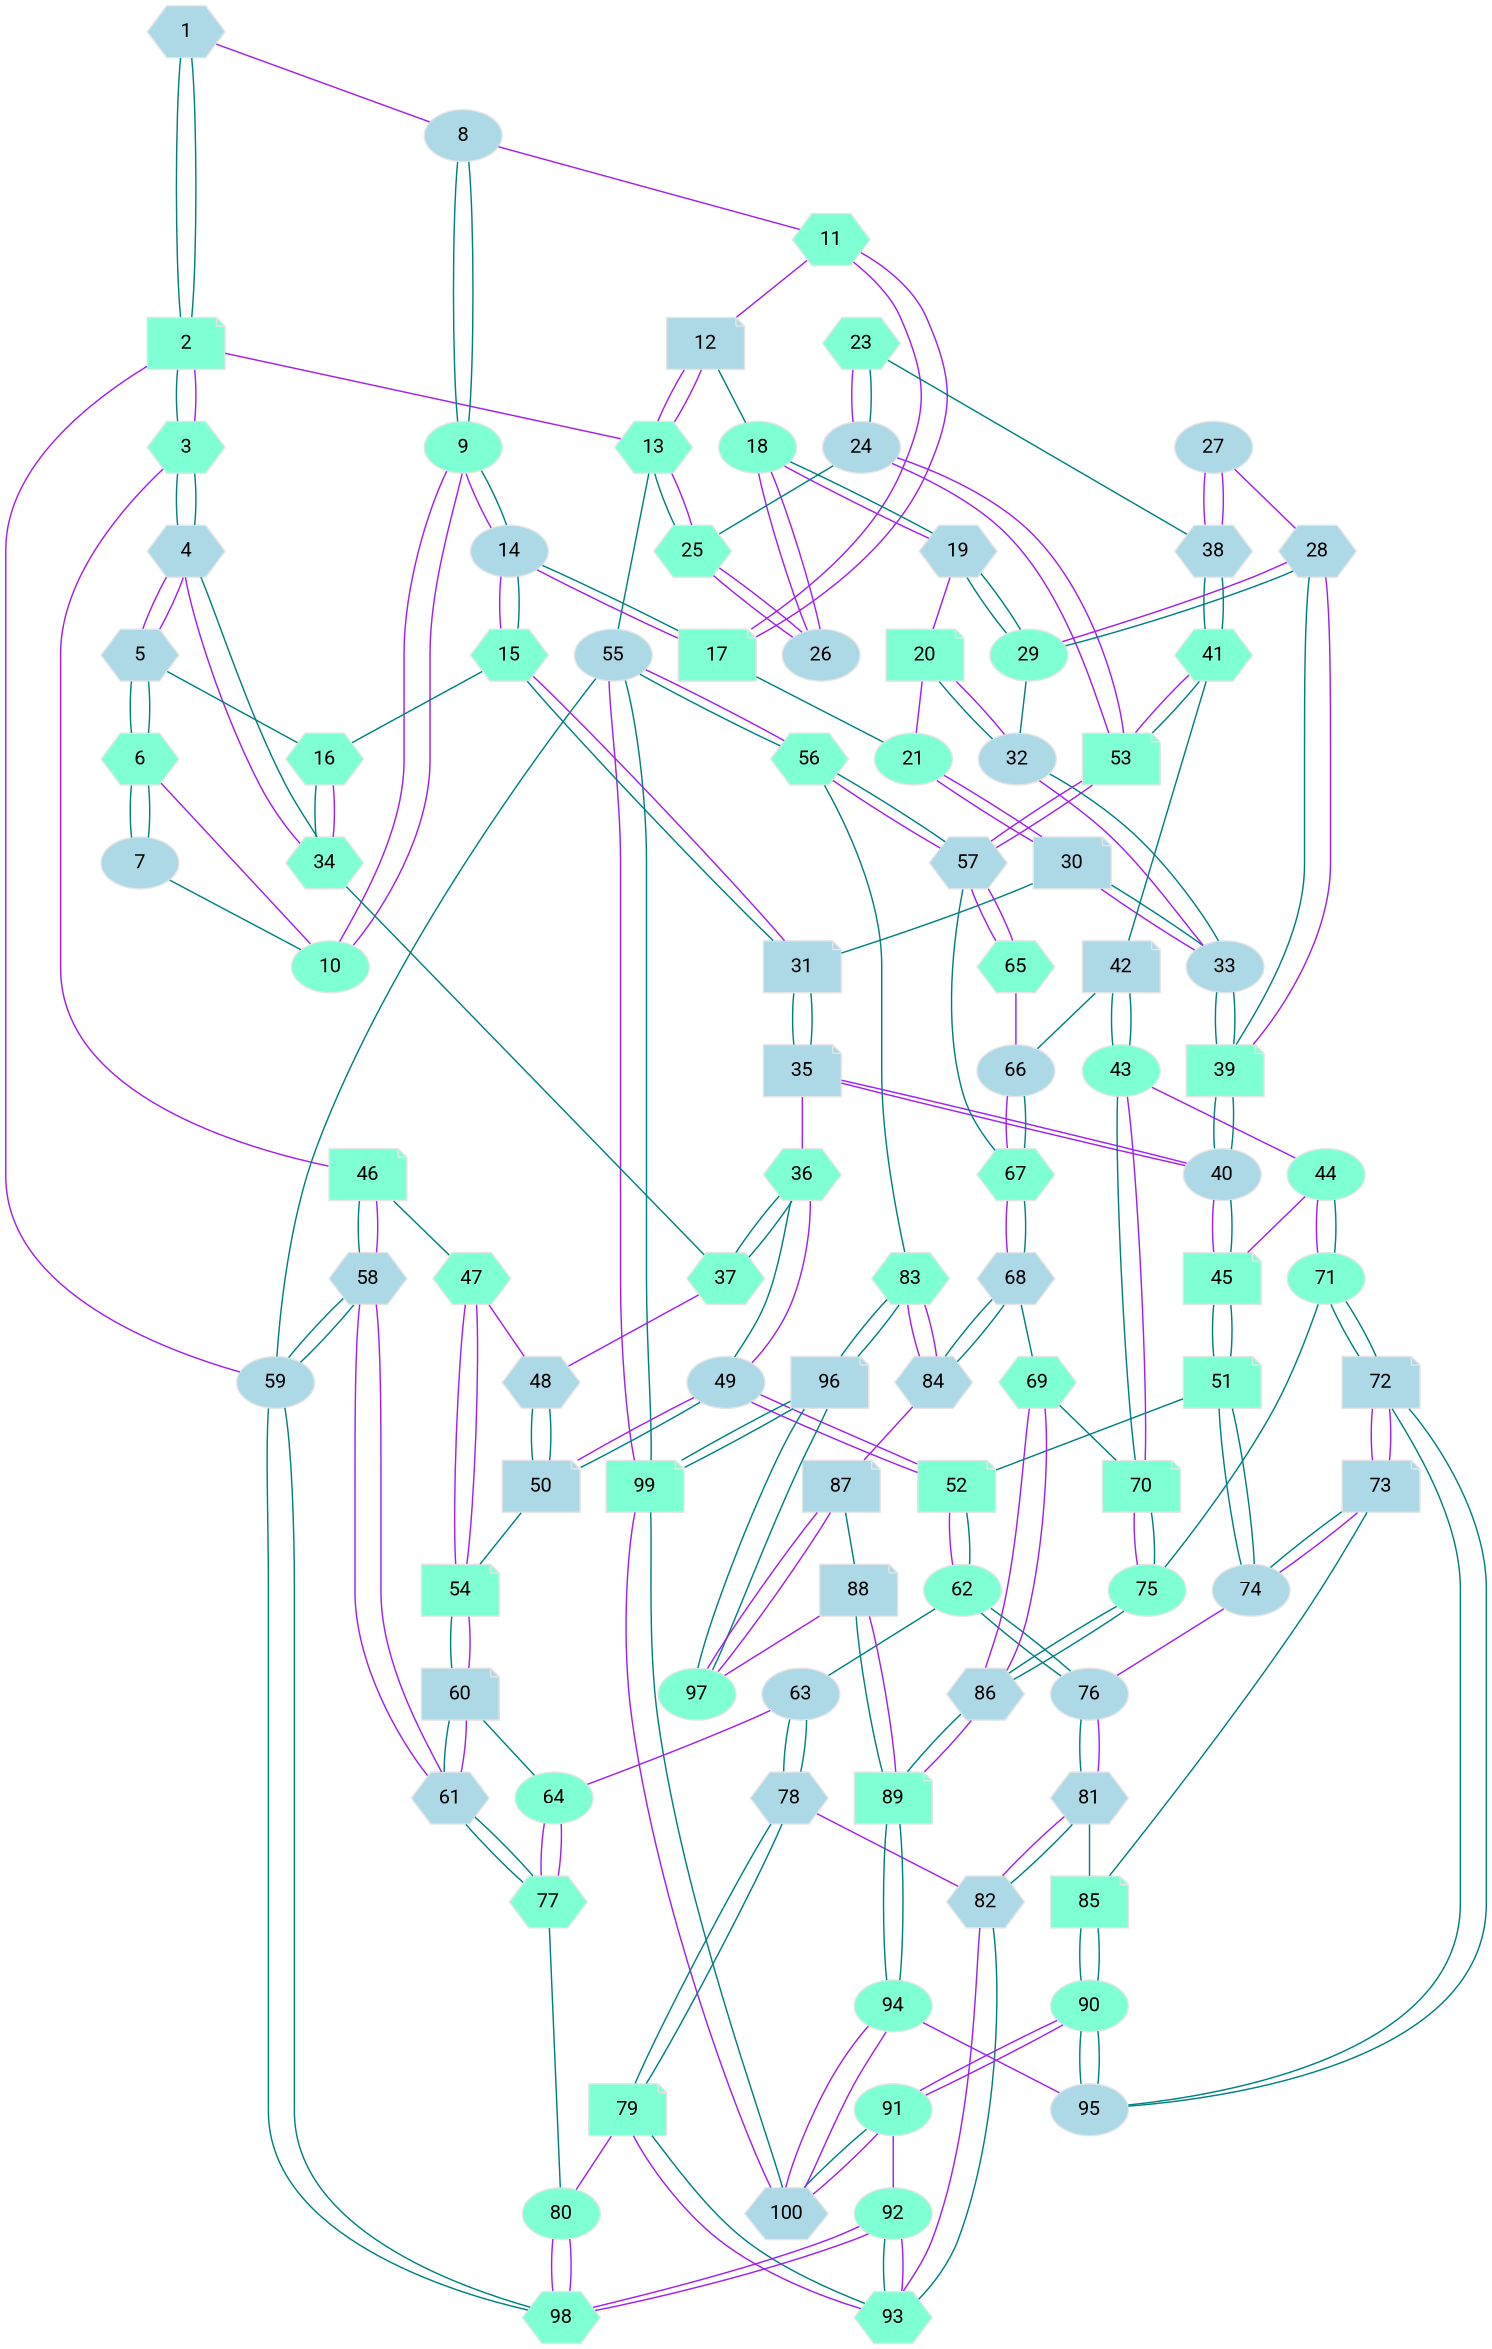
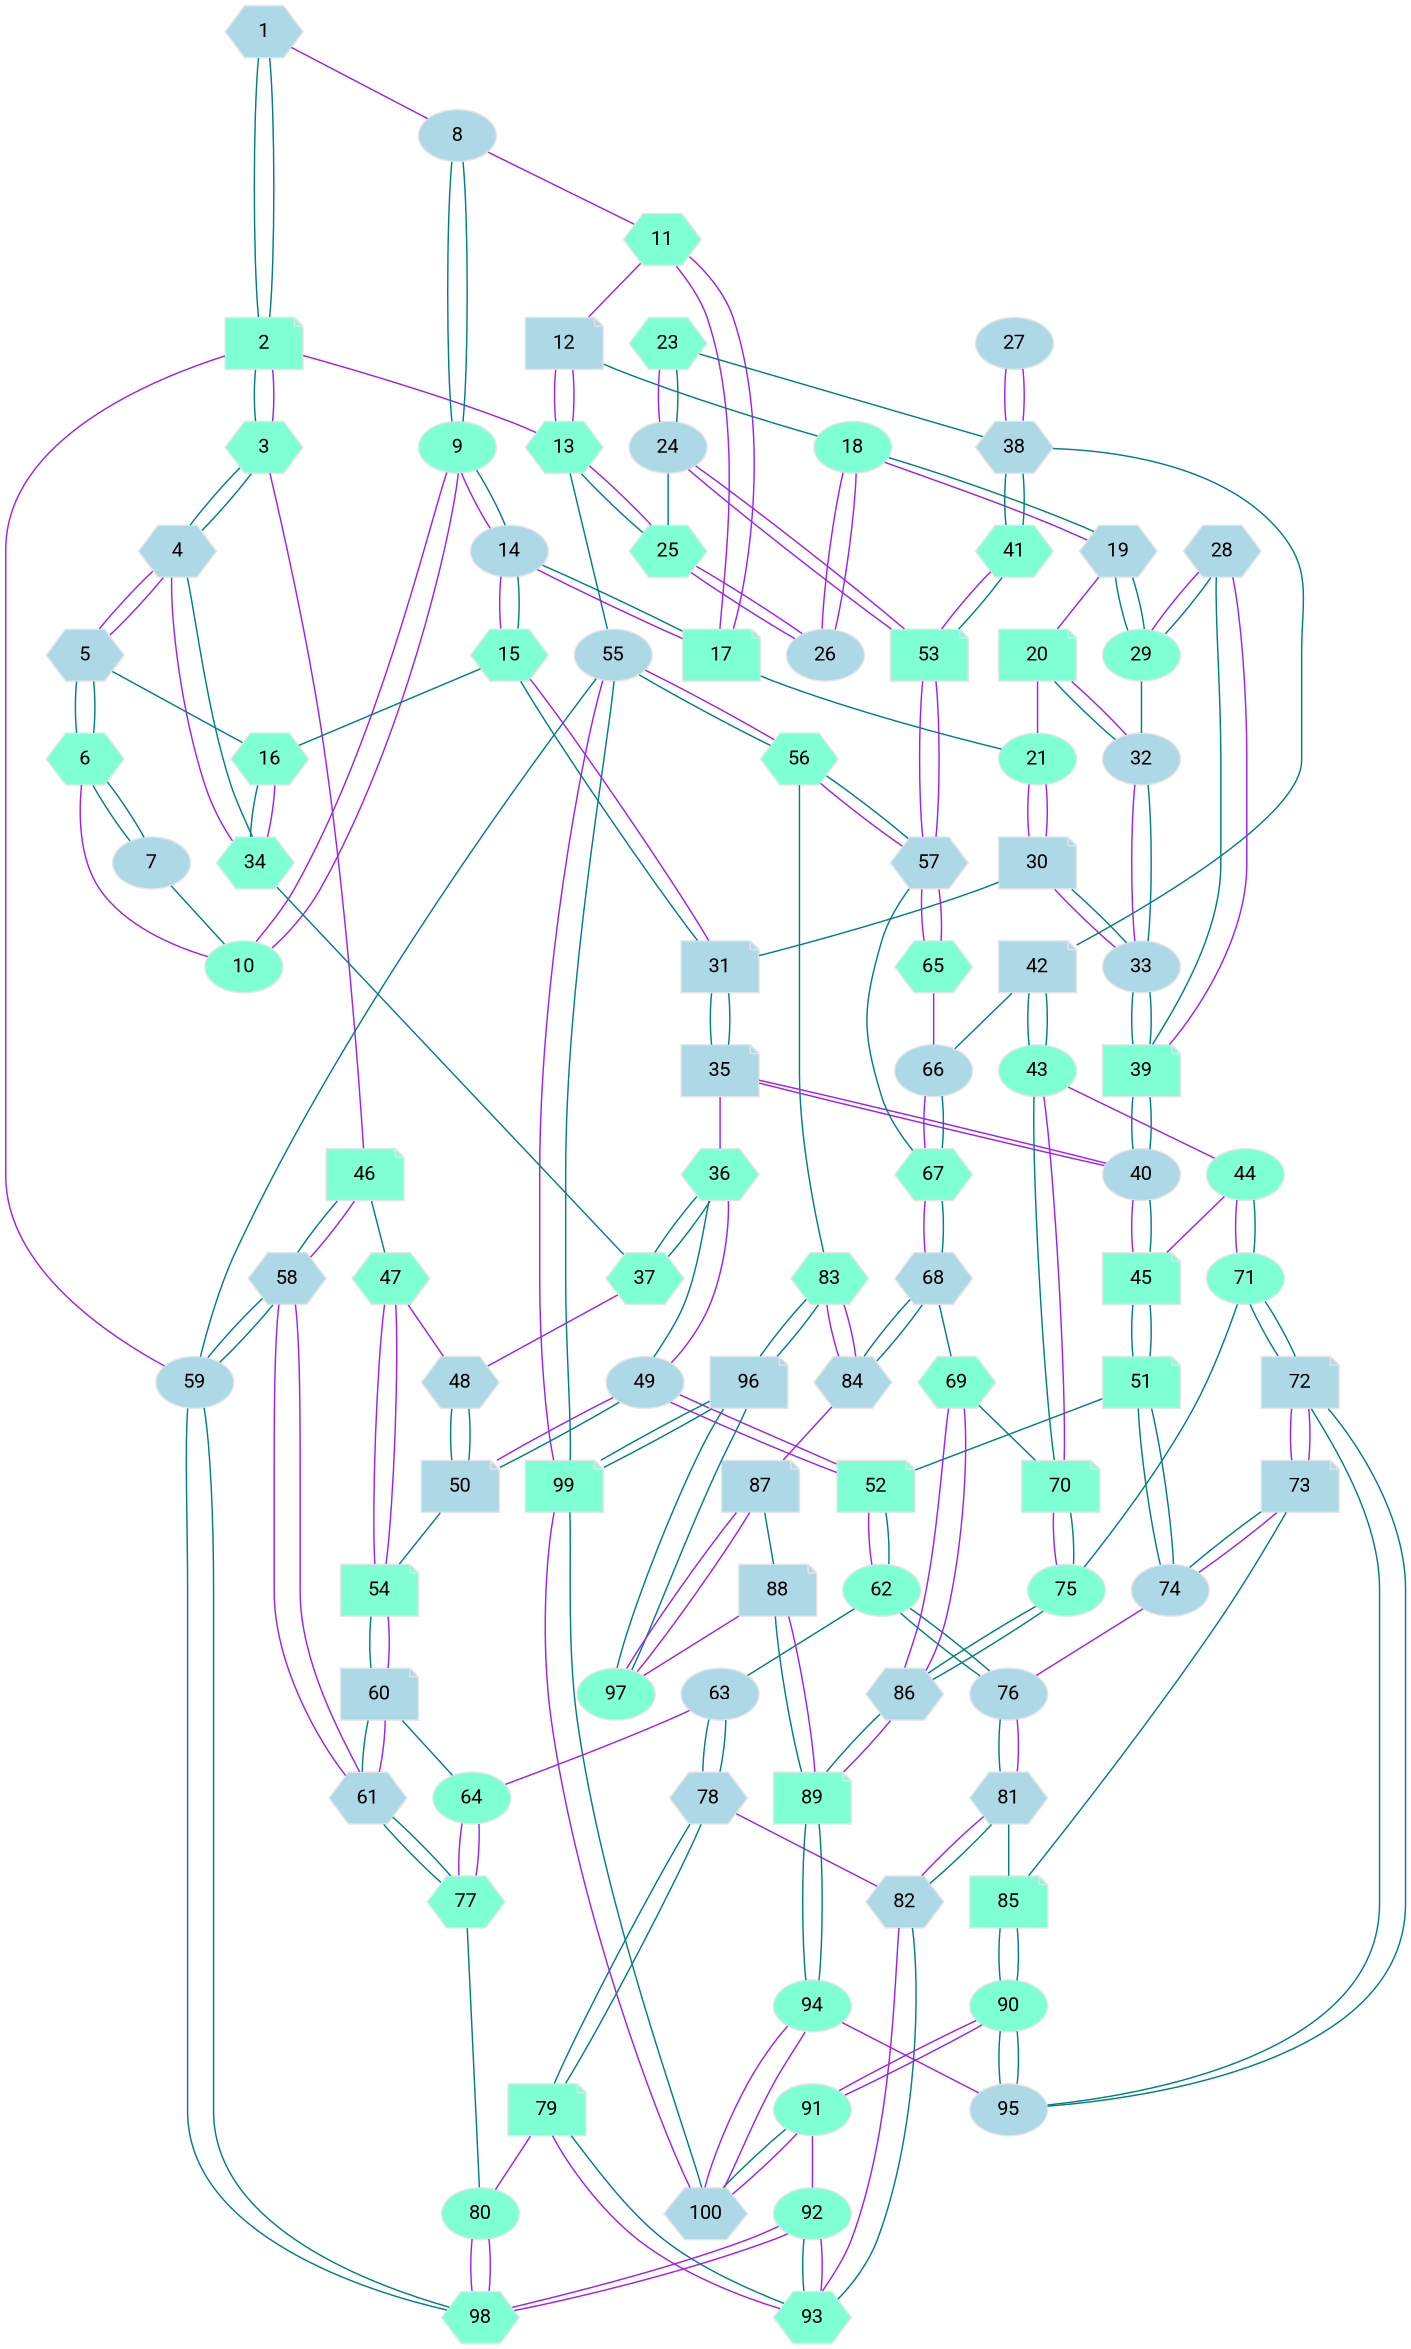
(1265, 499) -> none
(1167, 811) -> (1302, 668)
